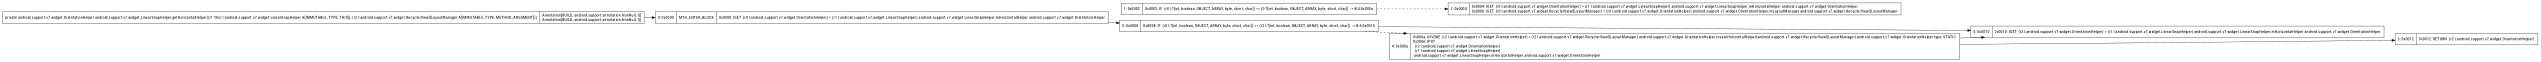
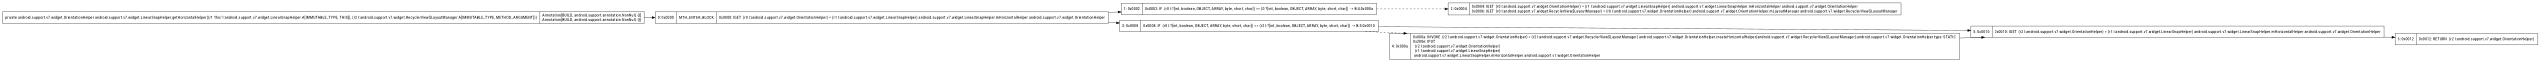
none -> (1113, 12)
(2176, 43) -> (2388, 37)
